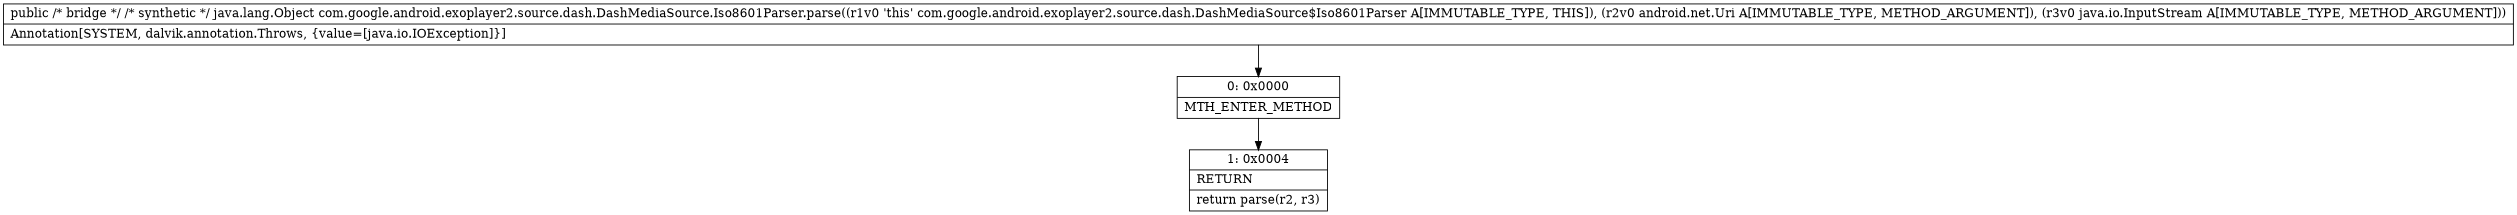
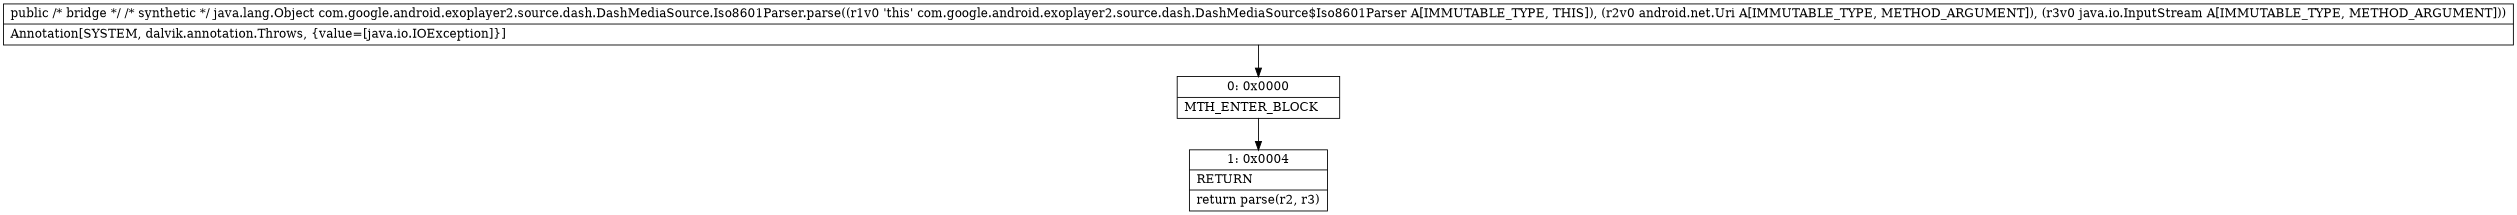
(1258, 107) -> (1251, 107)
